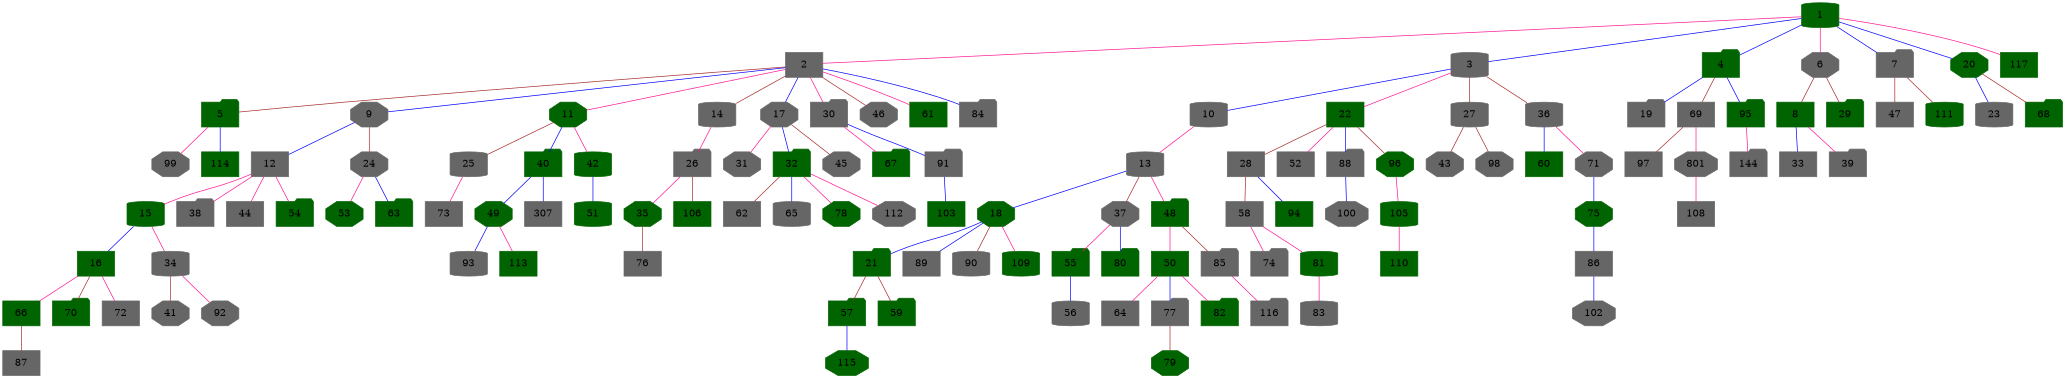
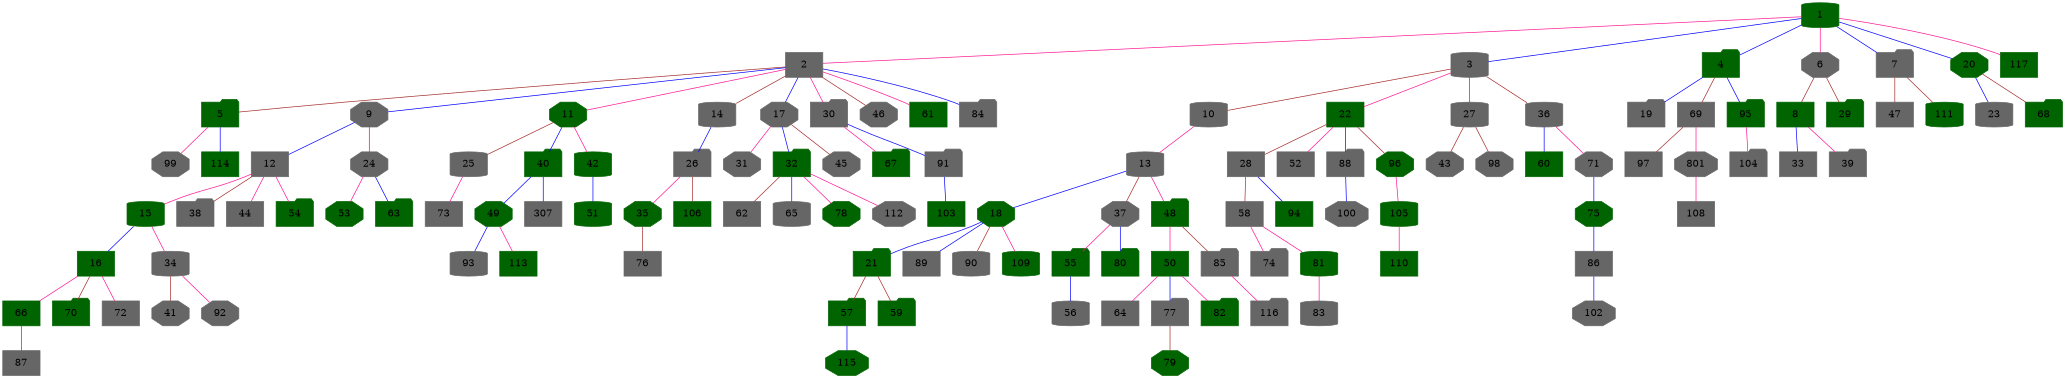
(1339, 90) -> (1339, 90)
(705, 140) -> (705, 140)
(1748, 164) -> (1748, 164)
(233, 189) -> (233, 189)
